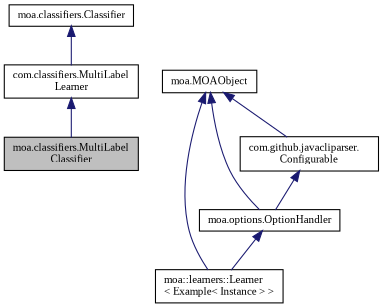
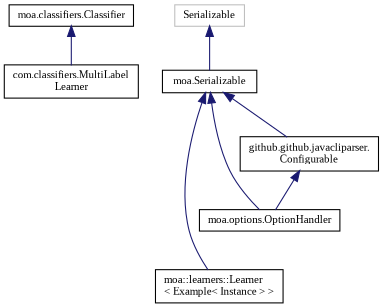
none -> (210, 16)
(210, 81) -> (210, 81)
(71, 154) -> none
(309, 154) -> (309, 154)
(243, 255) -> none
